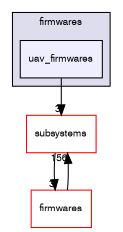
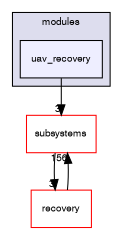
(61, 22) -> (61, 22)
(61, 59) -> (61, 59)
(61, 209) -> (61, 209)
